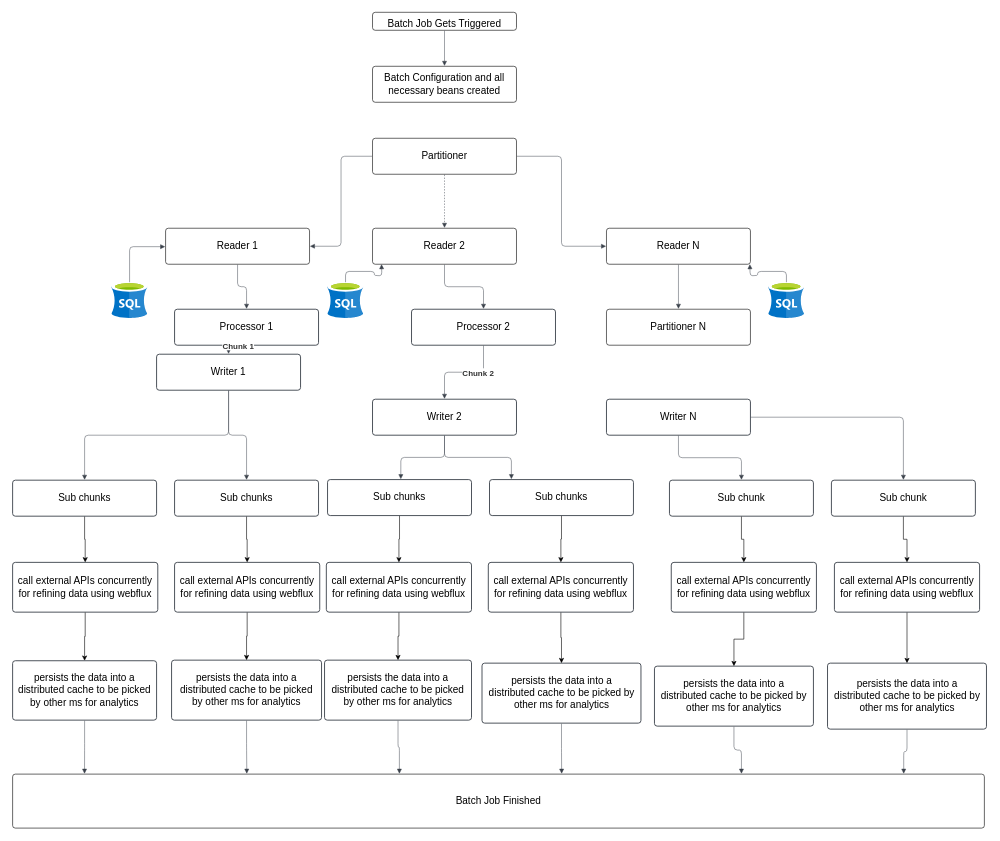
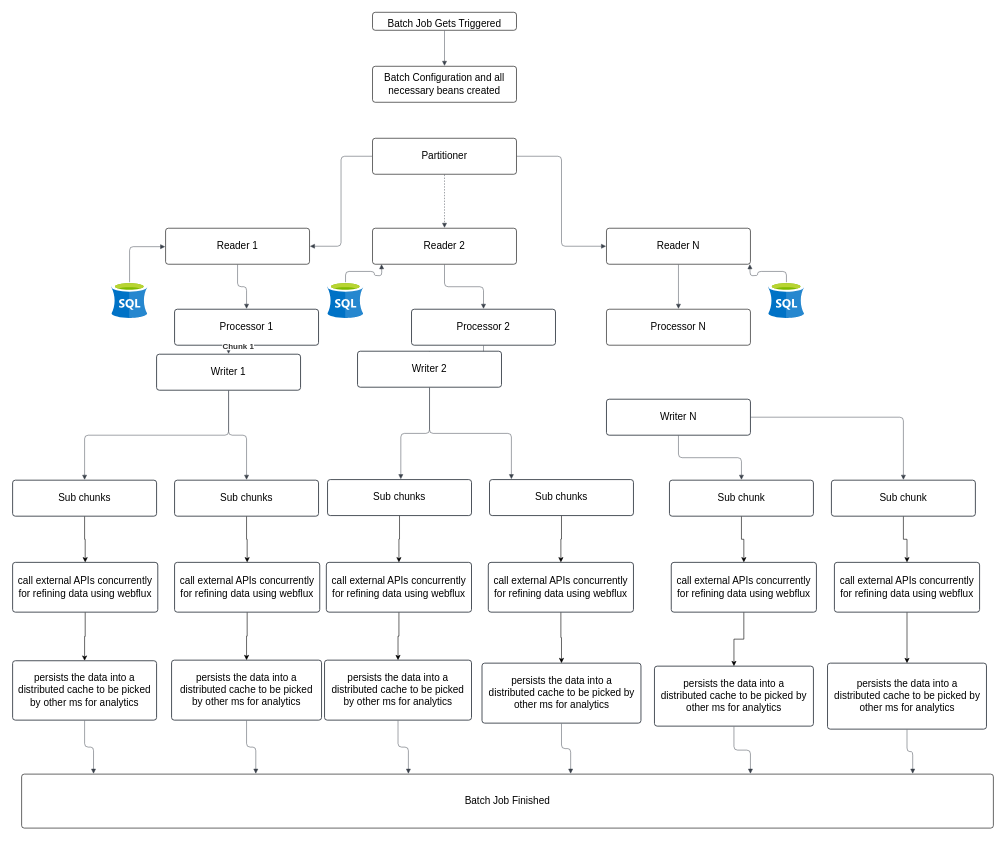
(678, 327) -> (678, 327)
(444, 417) -> (429, 369)
(498, 801) -> (507, 801)
